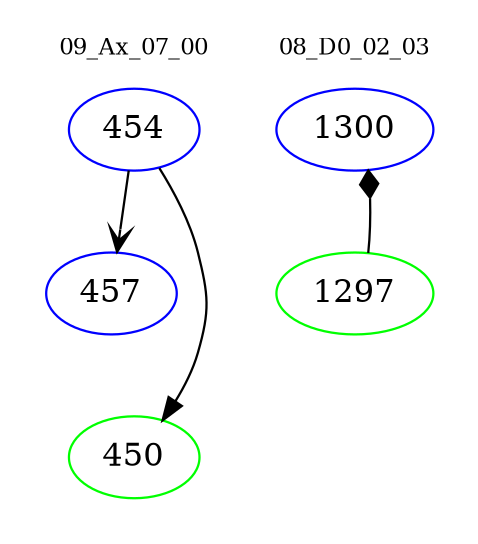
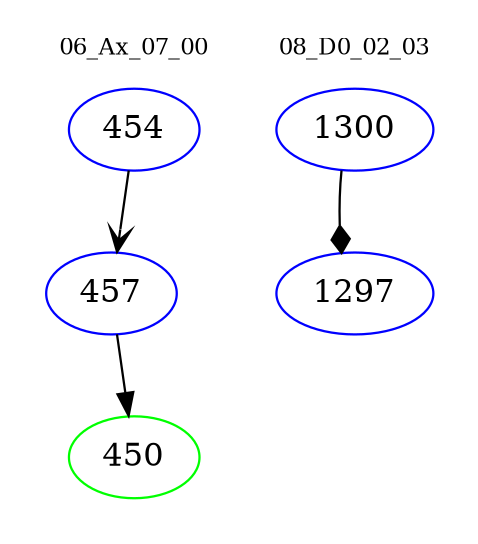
(134, 49) -> (134, 49)
(370, 226) -> (340, 198)
(205, 283) -> (121, 364)
(355, 293) -> (355, 293)
